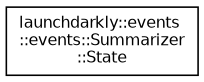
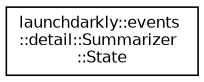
(102, 41) -> (102, 41)
